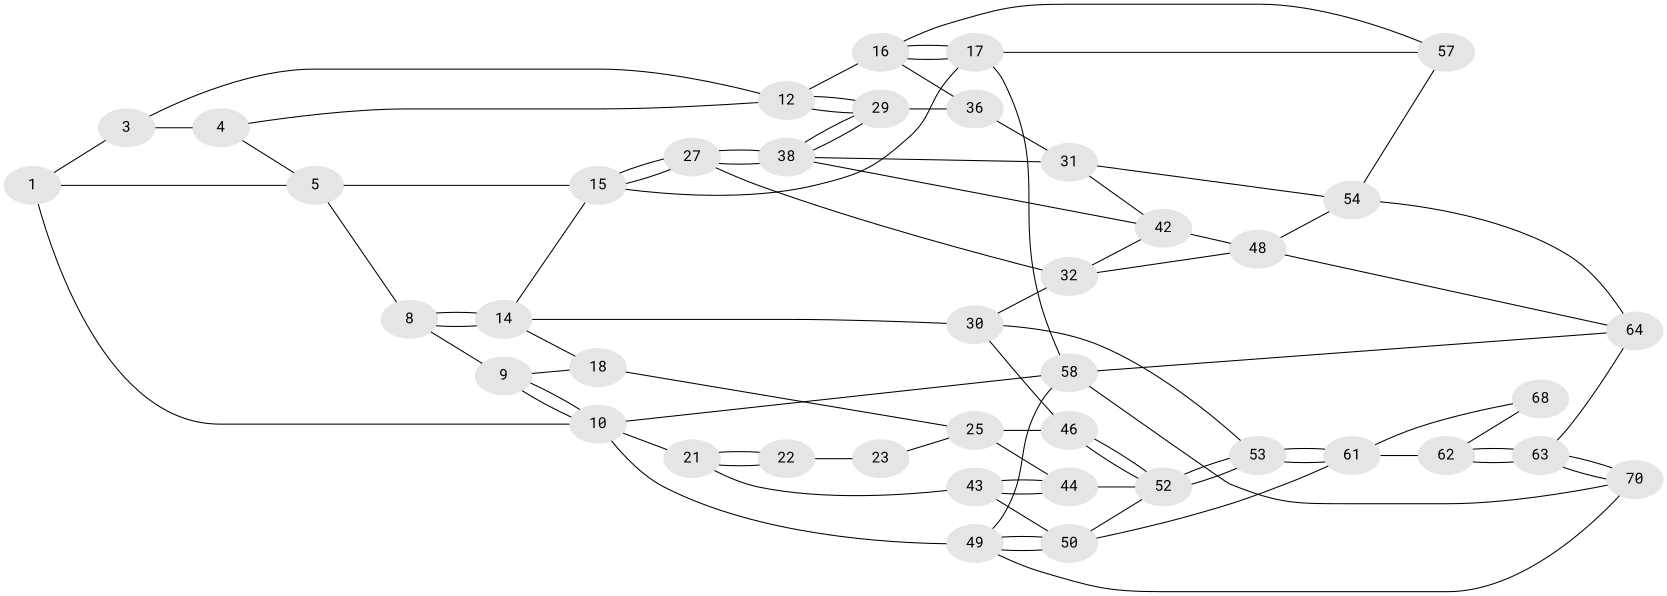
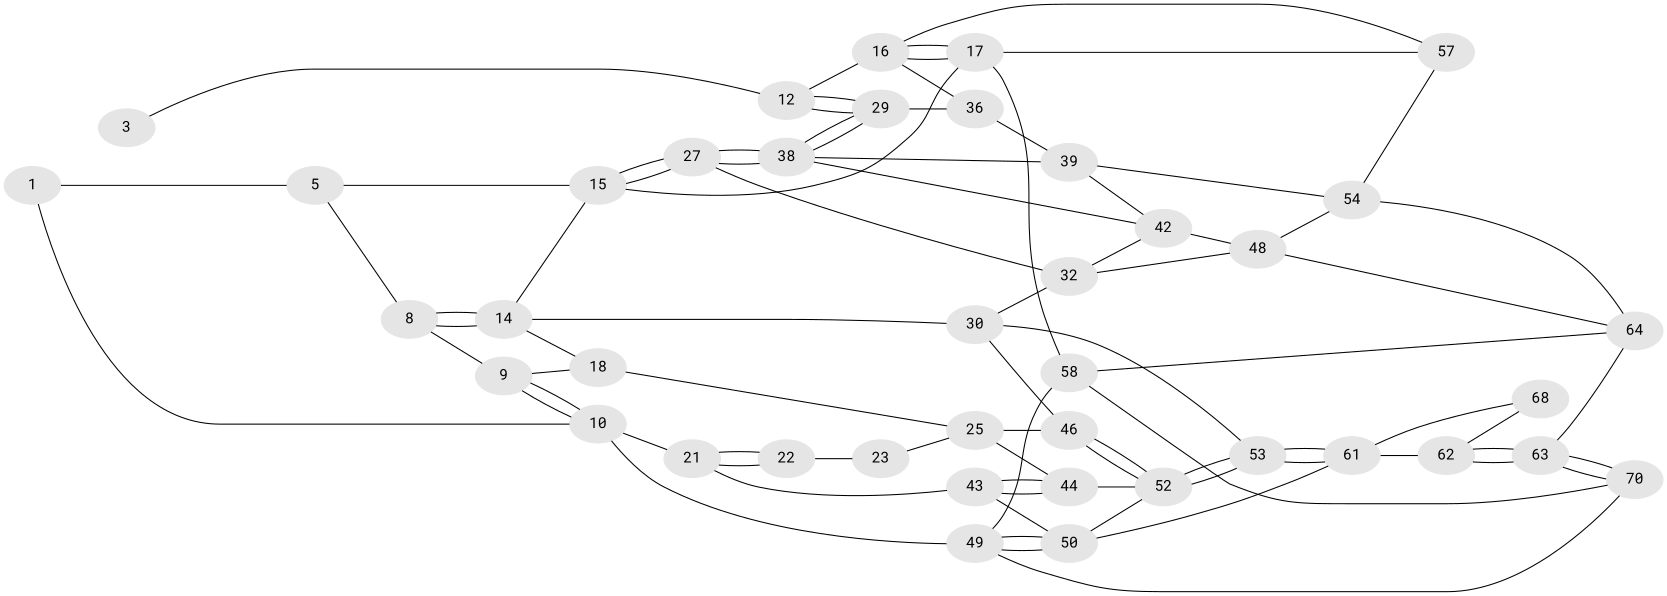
(221, 128) -> none
(80, 156) -> none
(1069, 162) -> (1069, 162)
(834, 398) -> none
